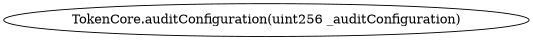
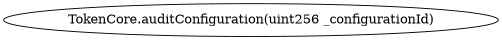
(266, 20) -> (251, 20)
